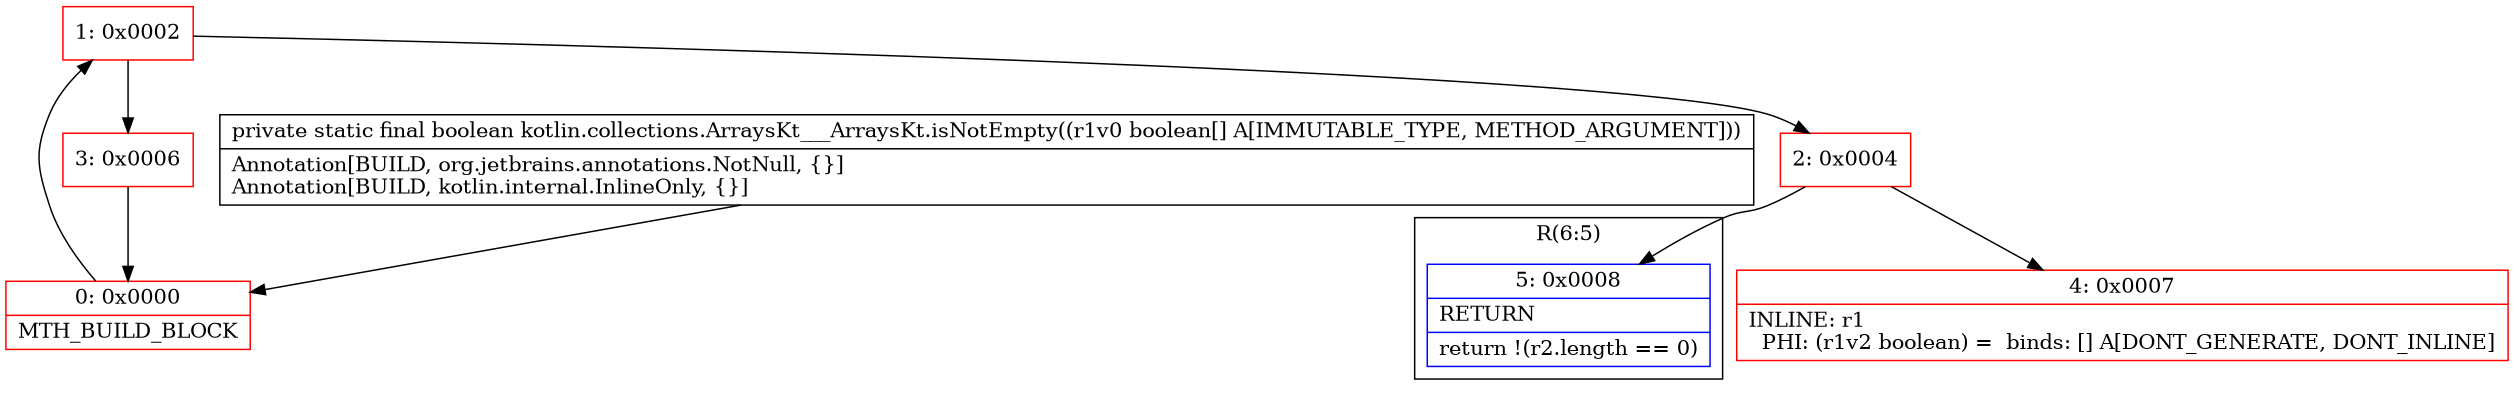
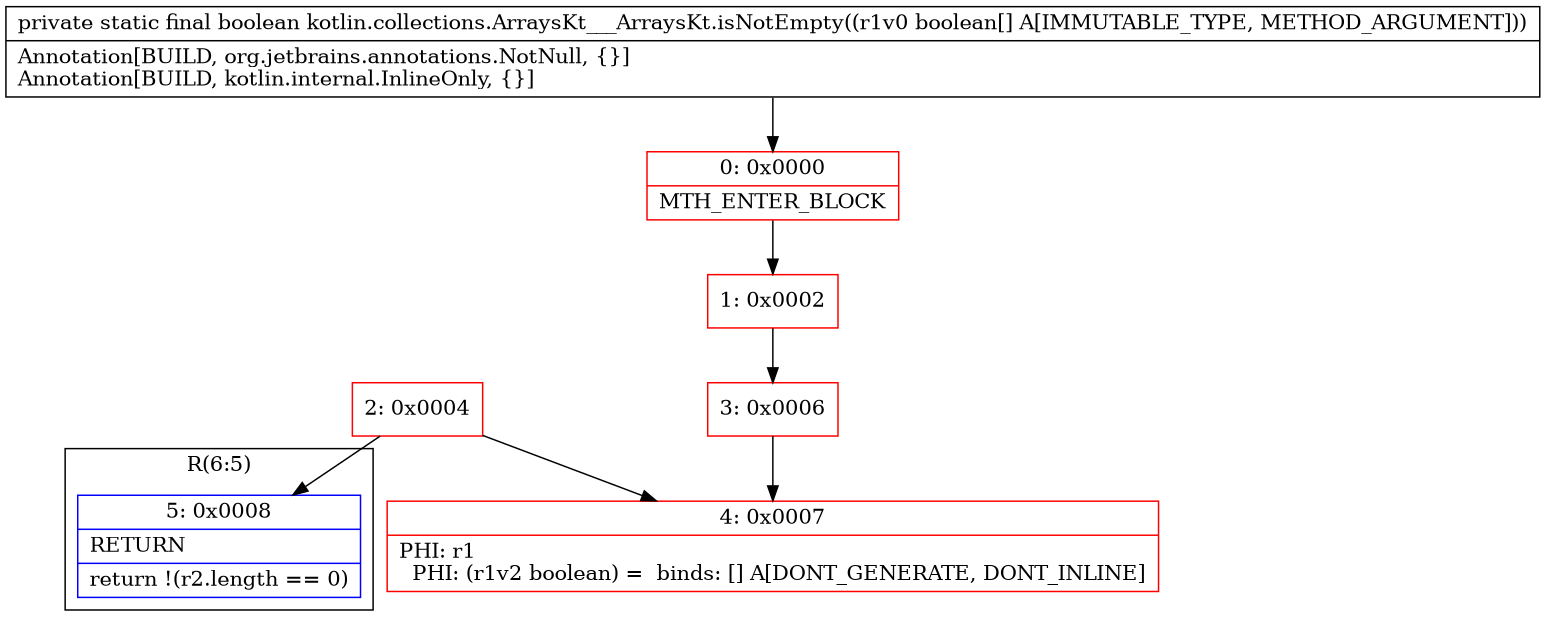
(997, 60) -> none
(128, 226) -> (773, 461)
(1811, 321) -> (441, 552)
(128, 332) -> (773, 202)
